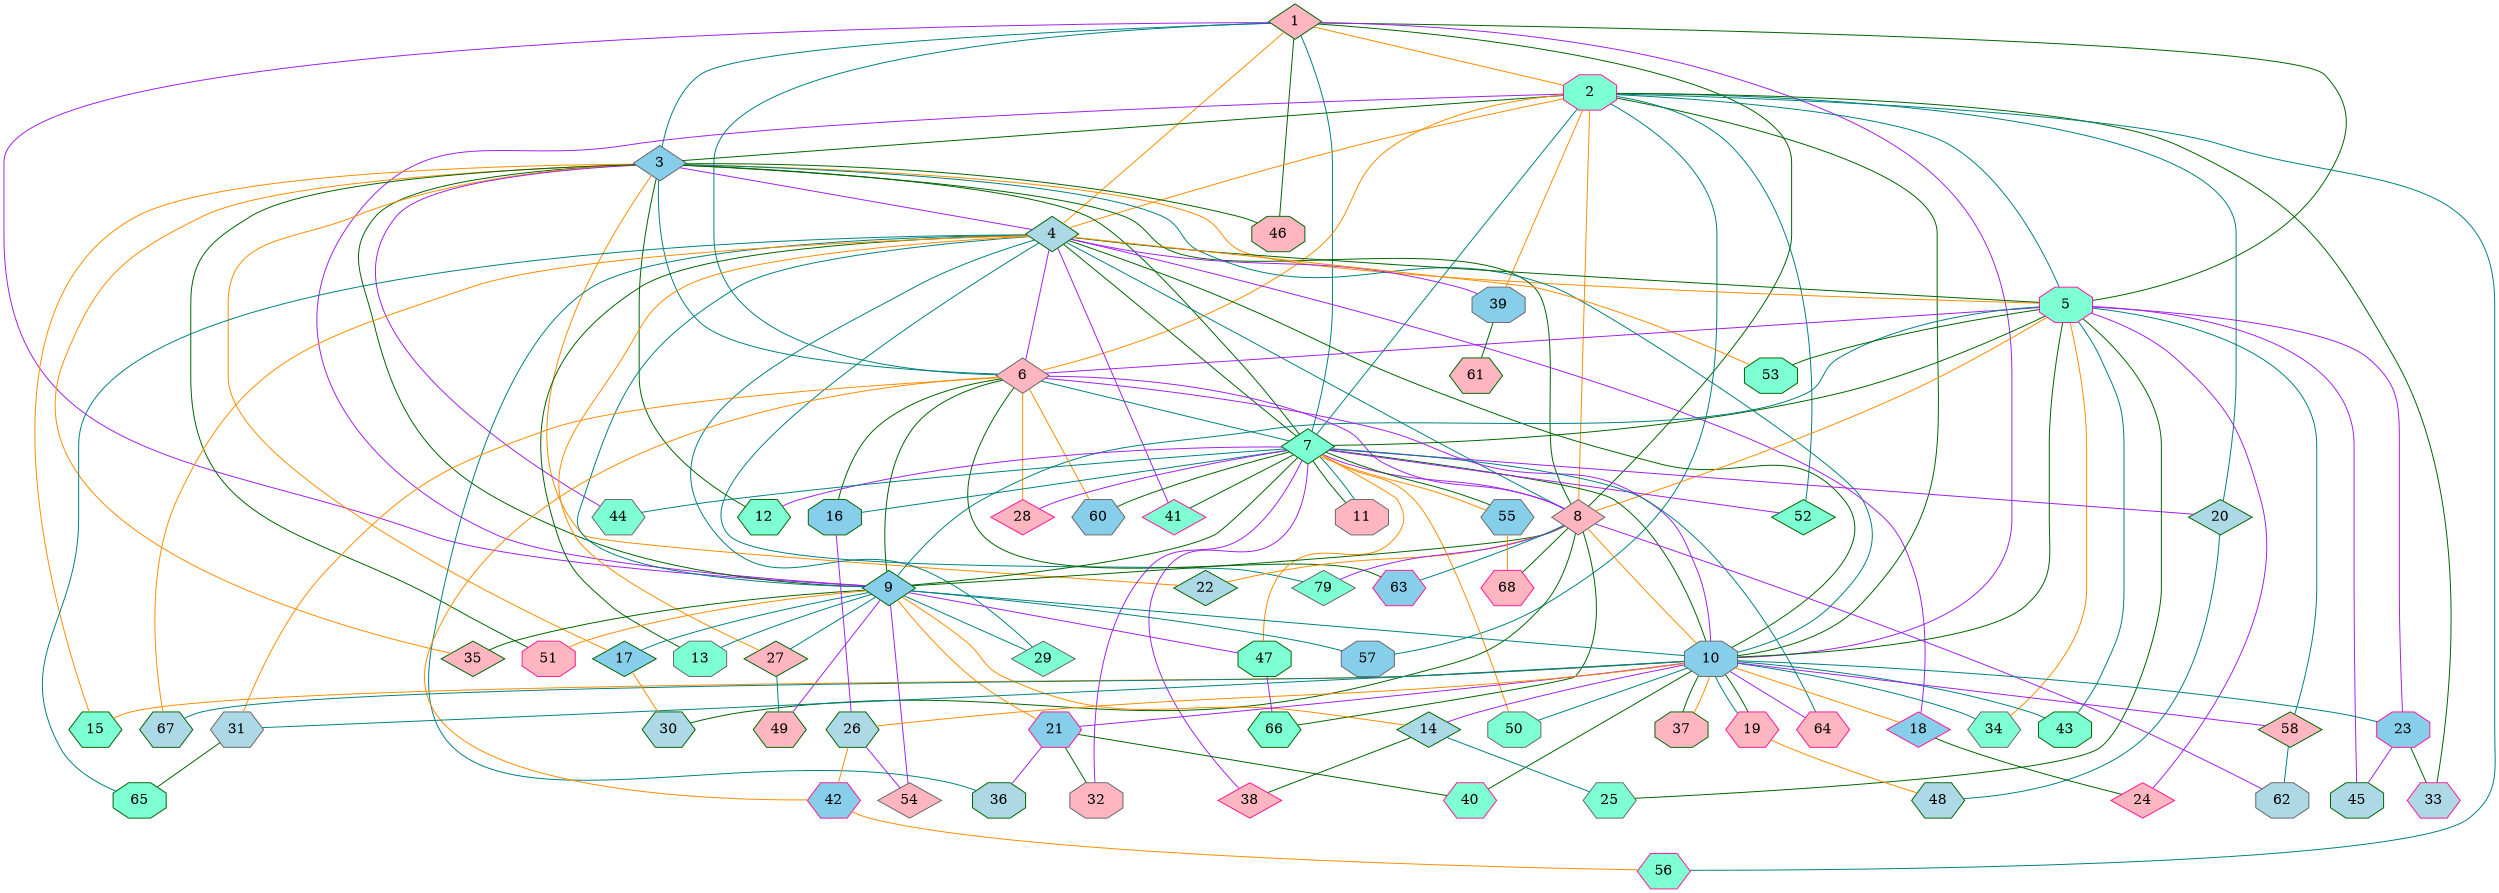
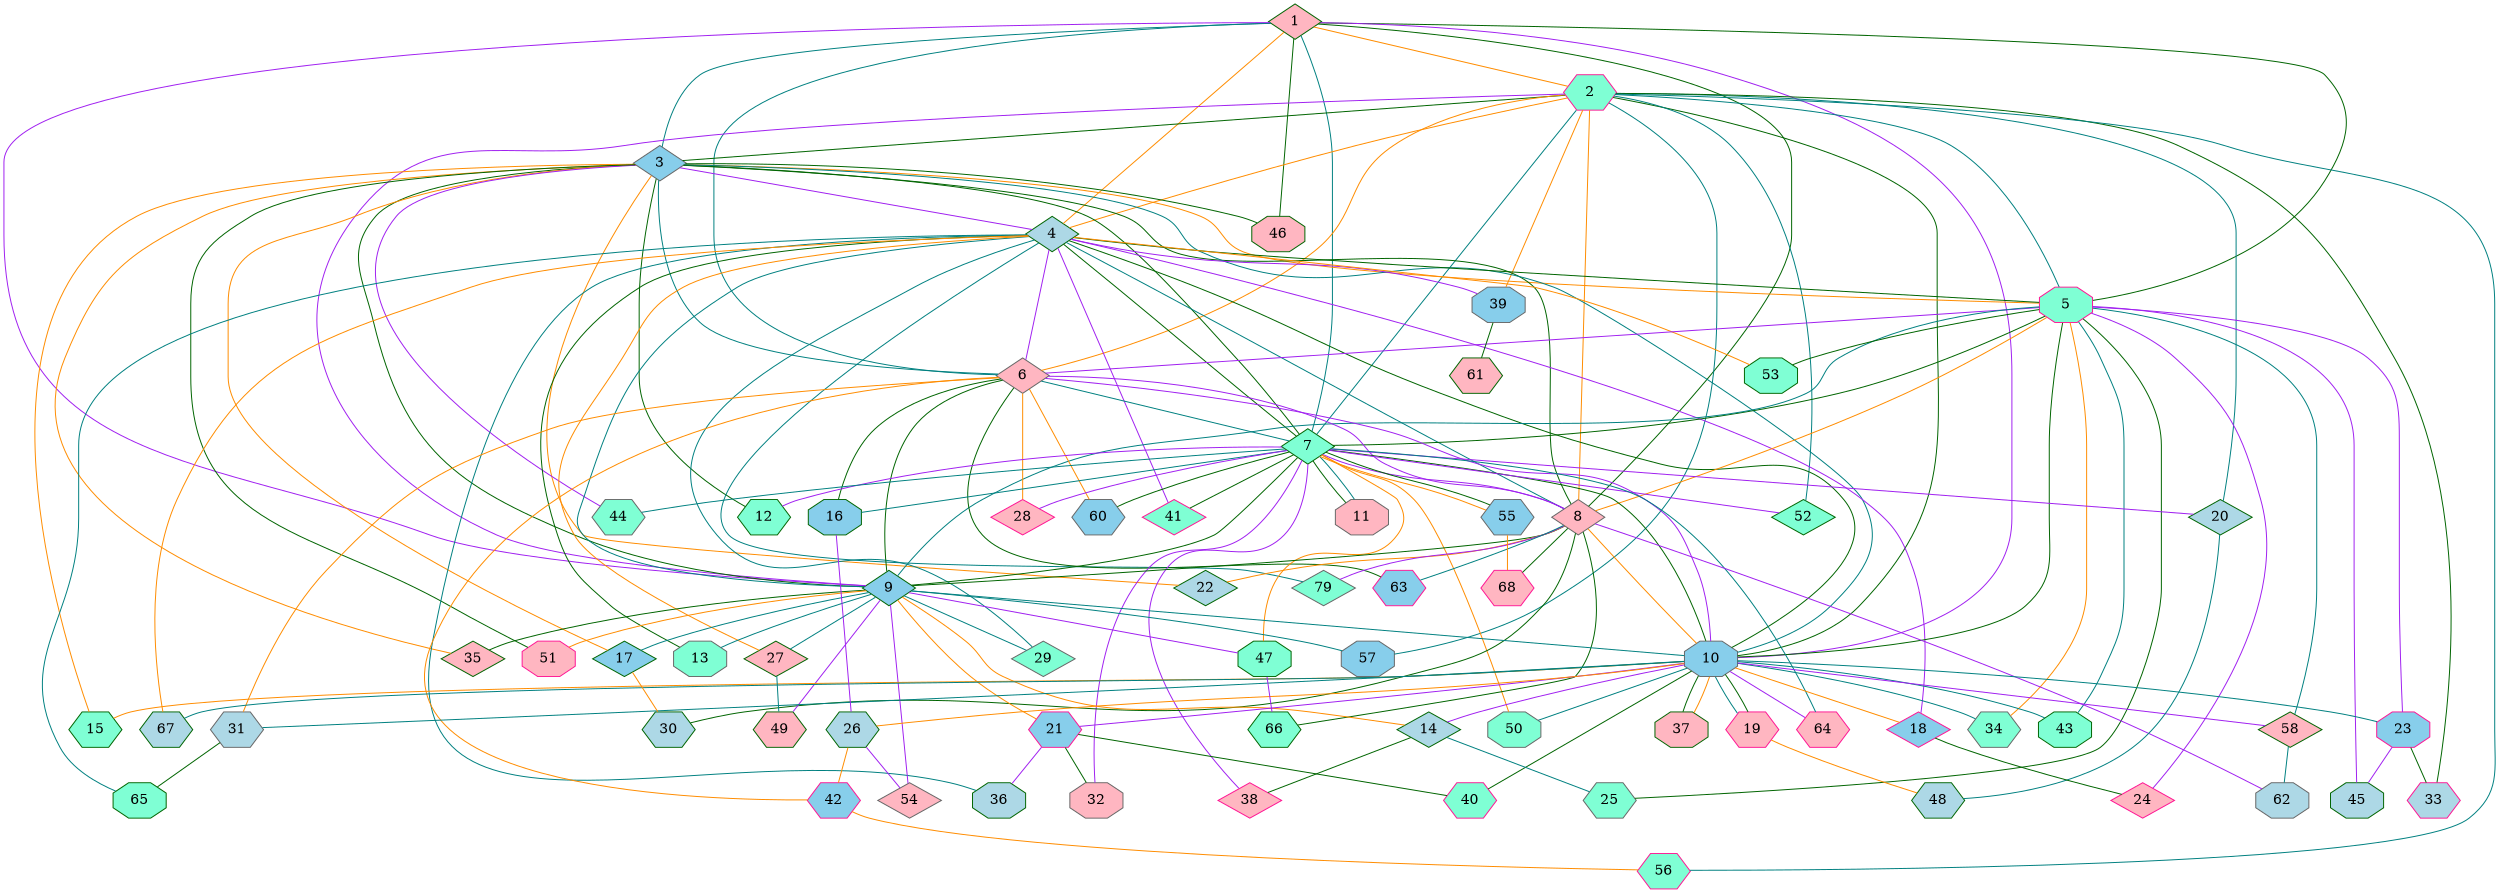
(1590, 92) -> (1590, 92)
